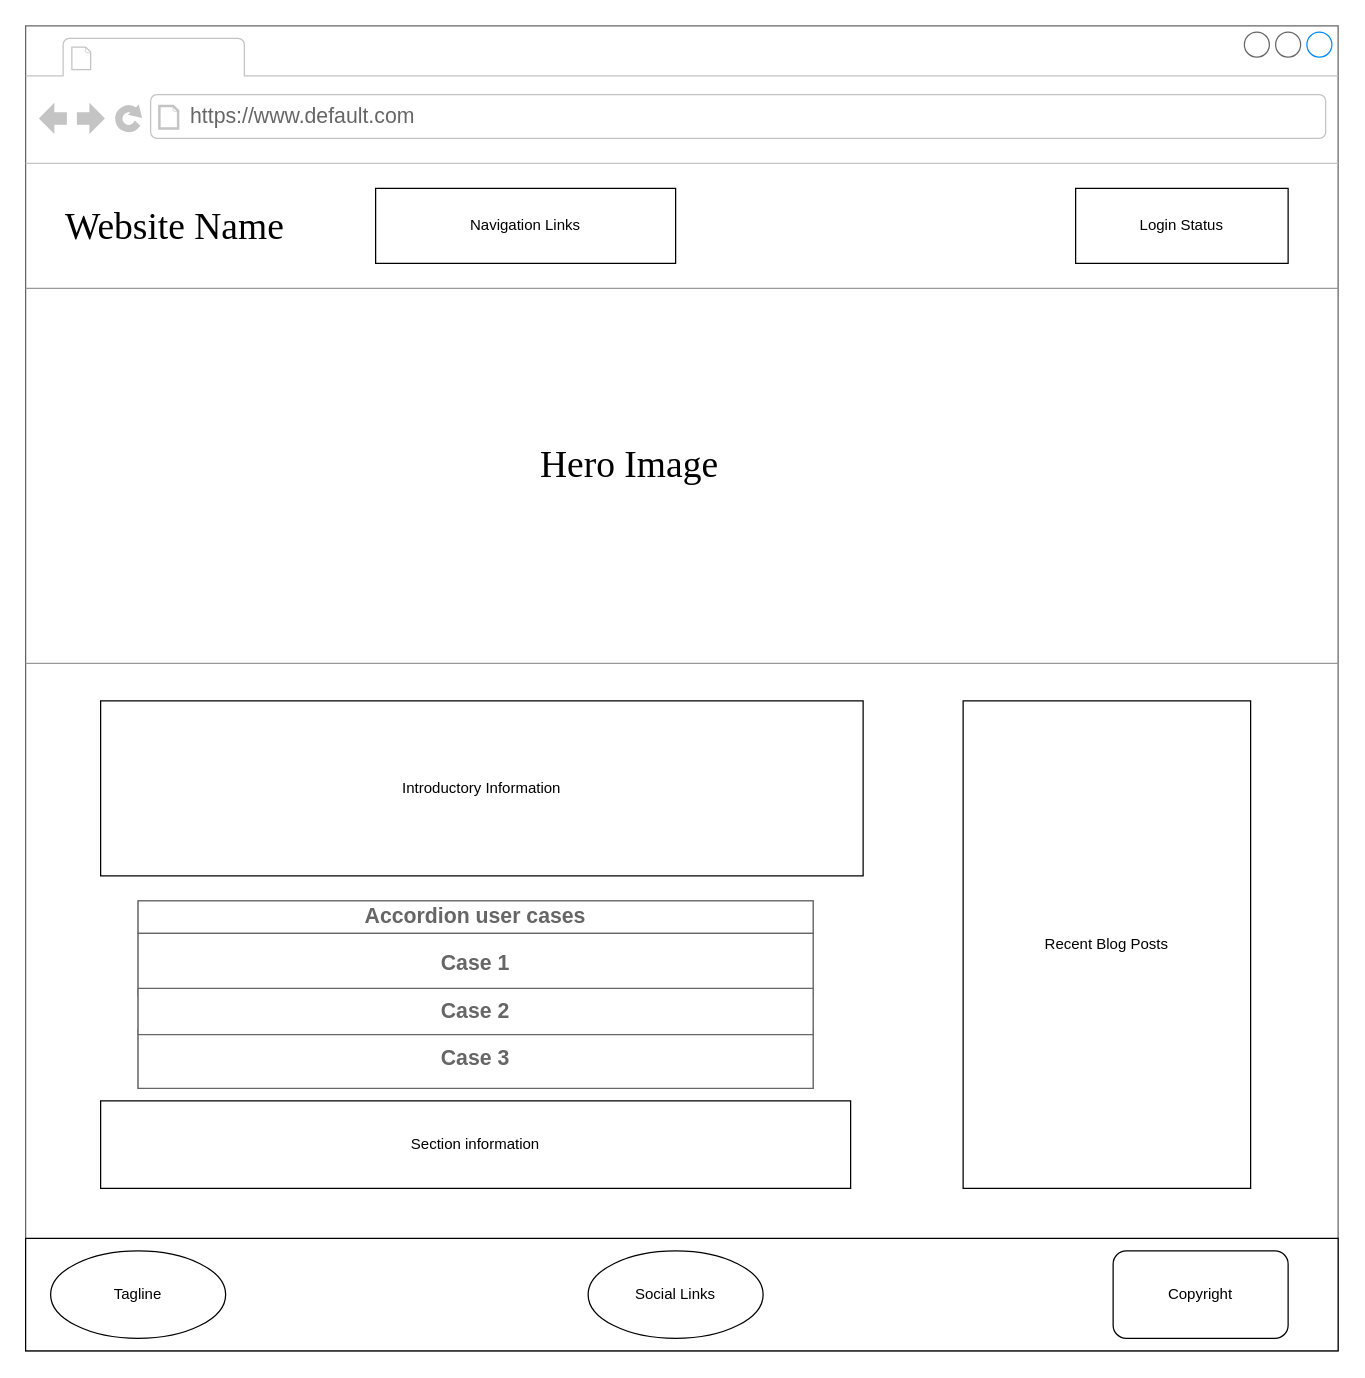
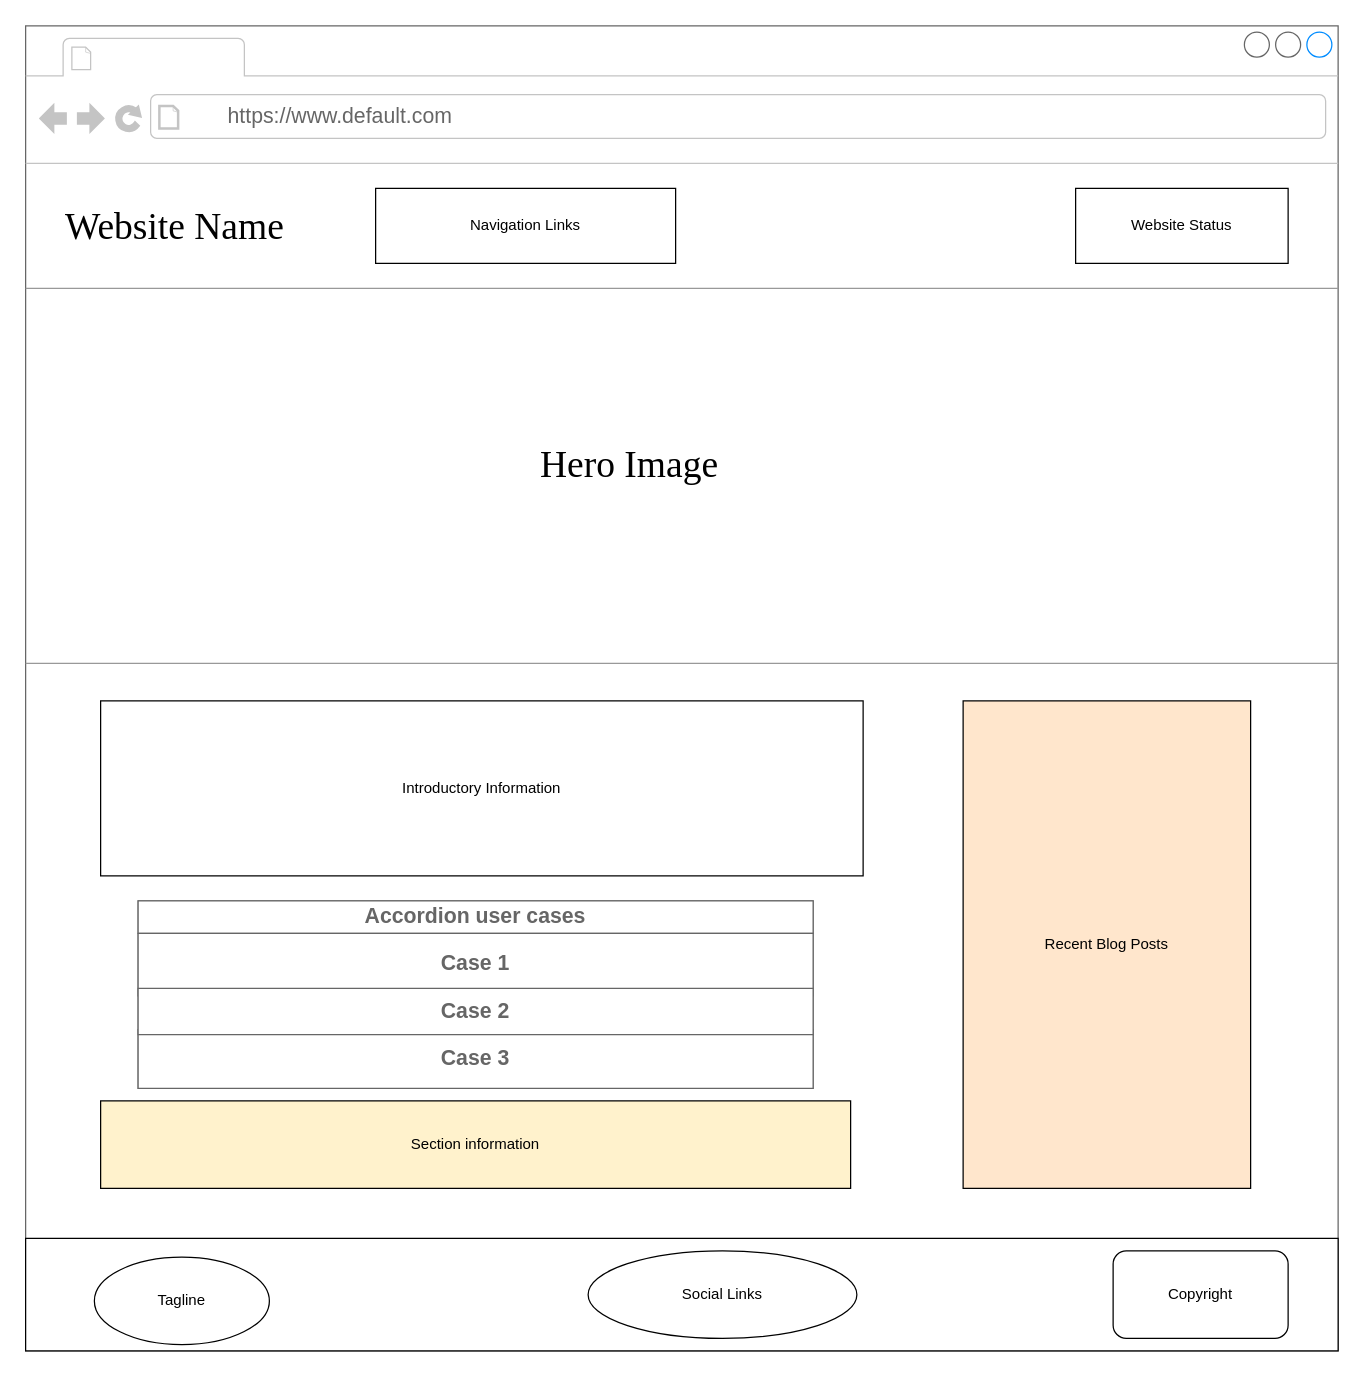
(344, 117) -> (382, 117)
(1182, 226) -> (1182, 226)
(1107, 944) -> (1107, 944)
(476, 1144) -> (476, 1144)
(138, 1294) -> (182, 1301)
(676, 1294) -> (723, 1294)
